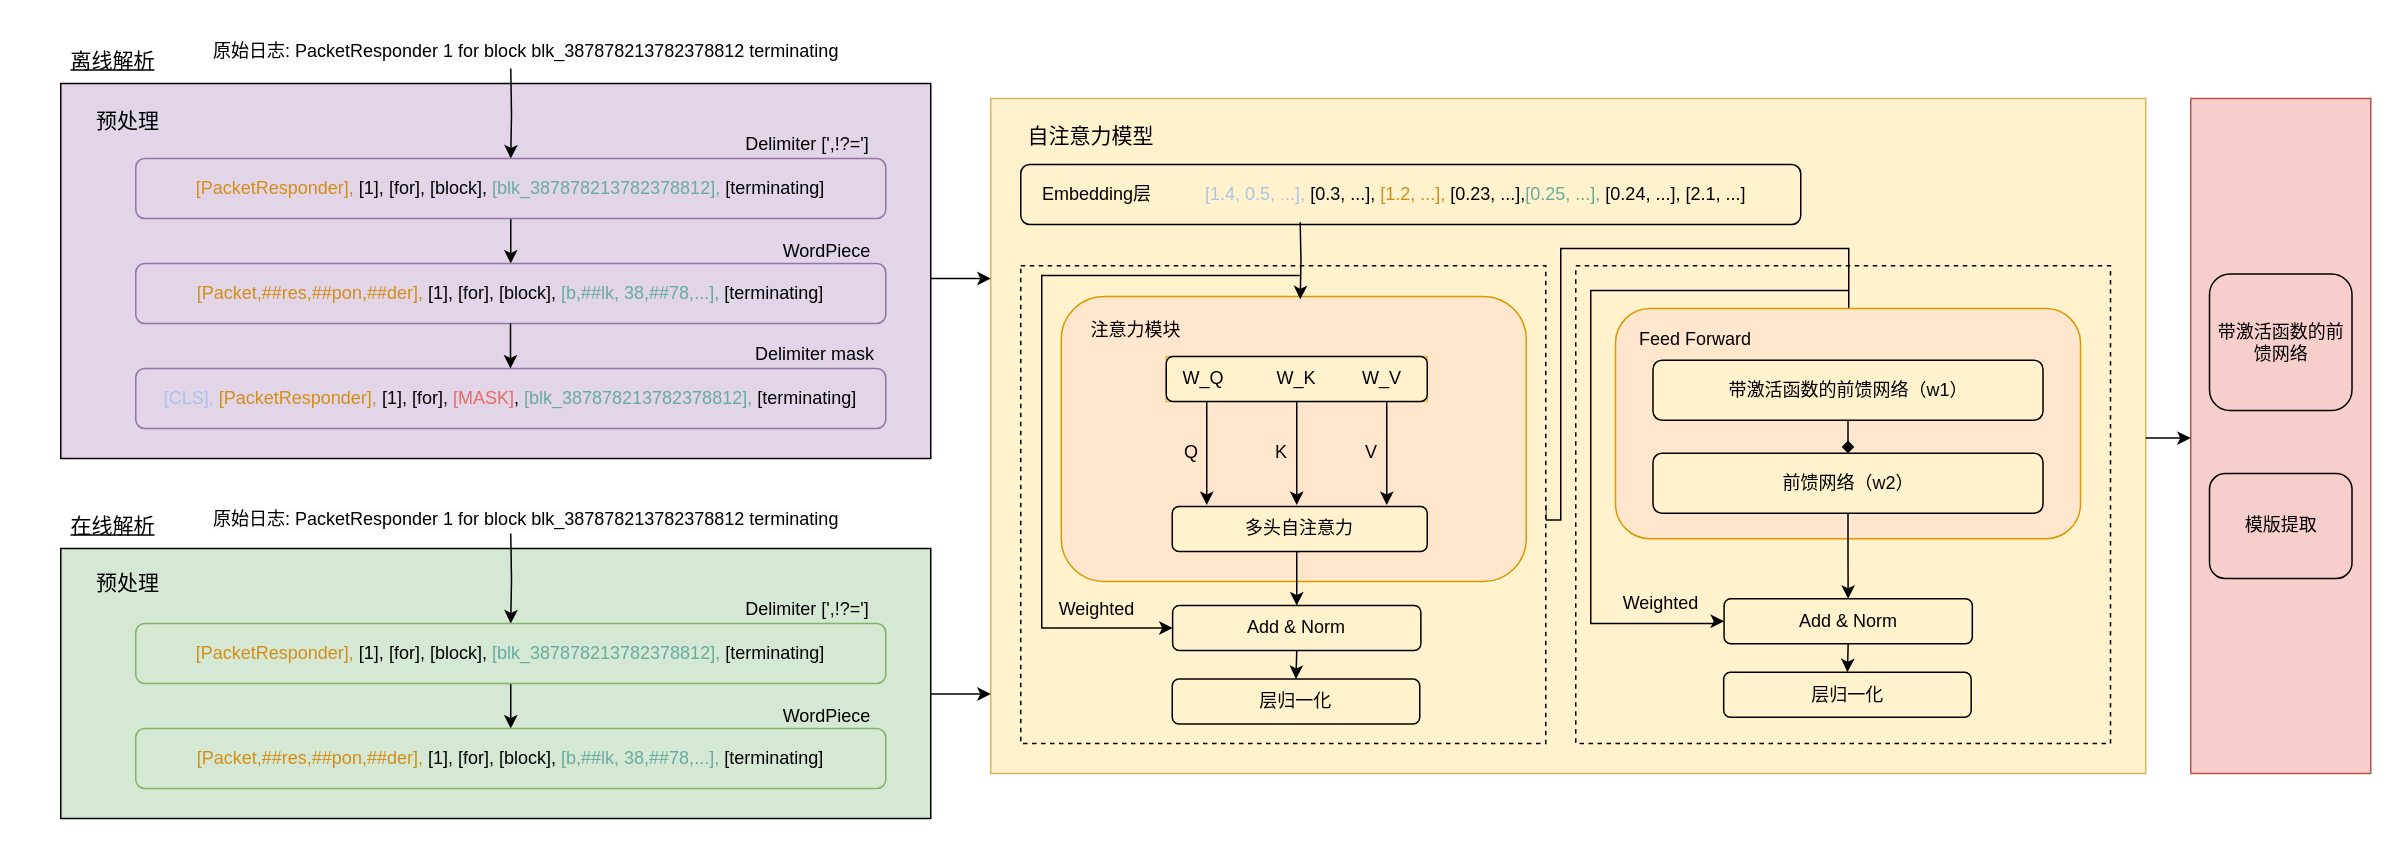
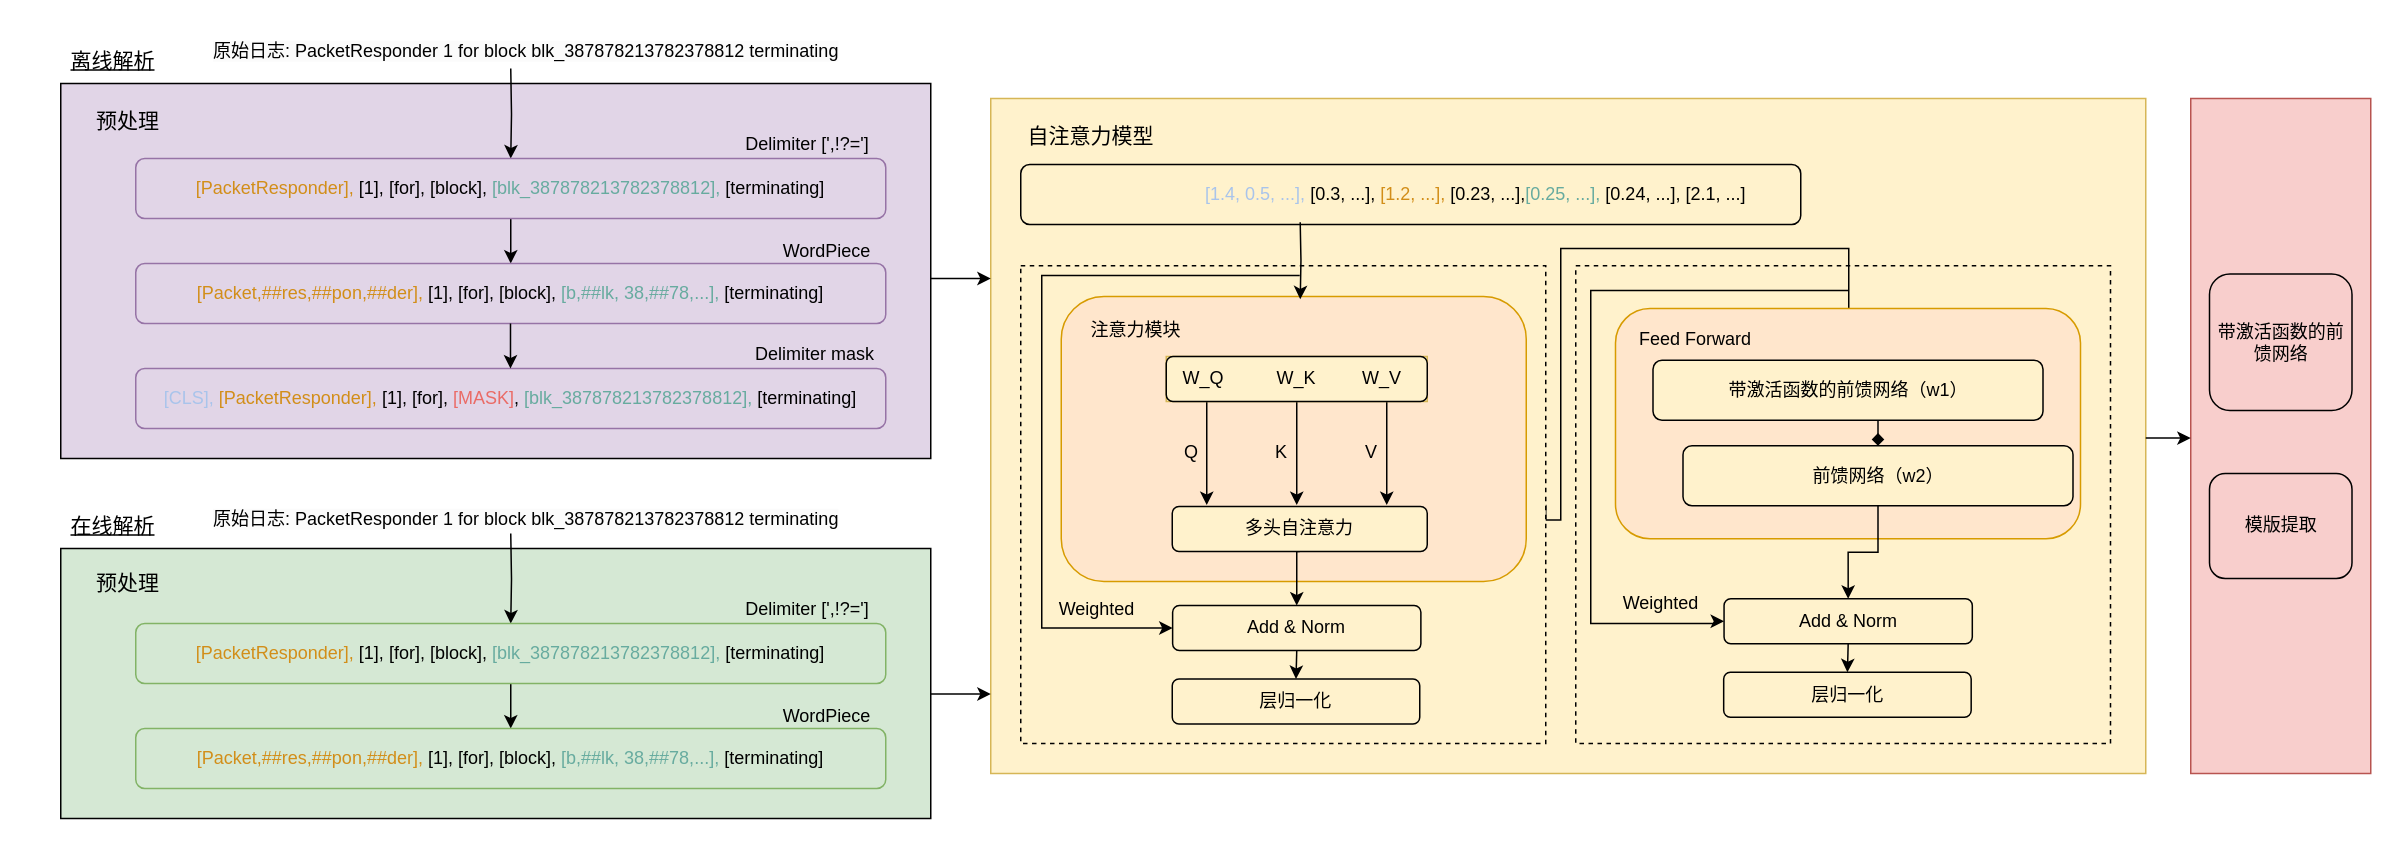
(1098, 194) -> none
(1848, 483) -> (1878, 476)
